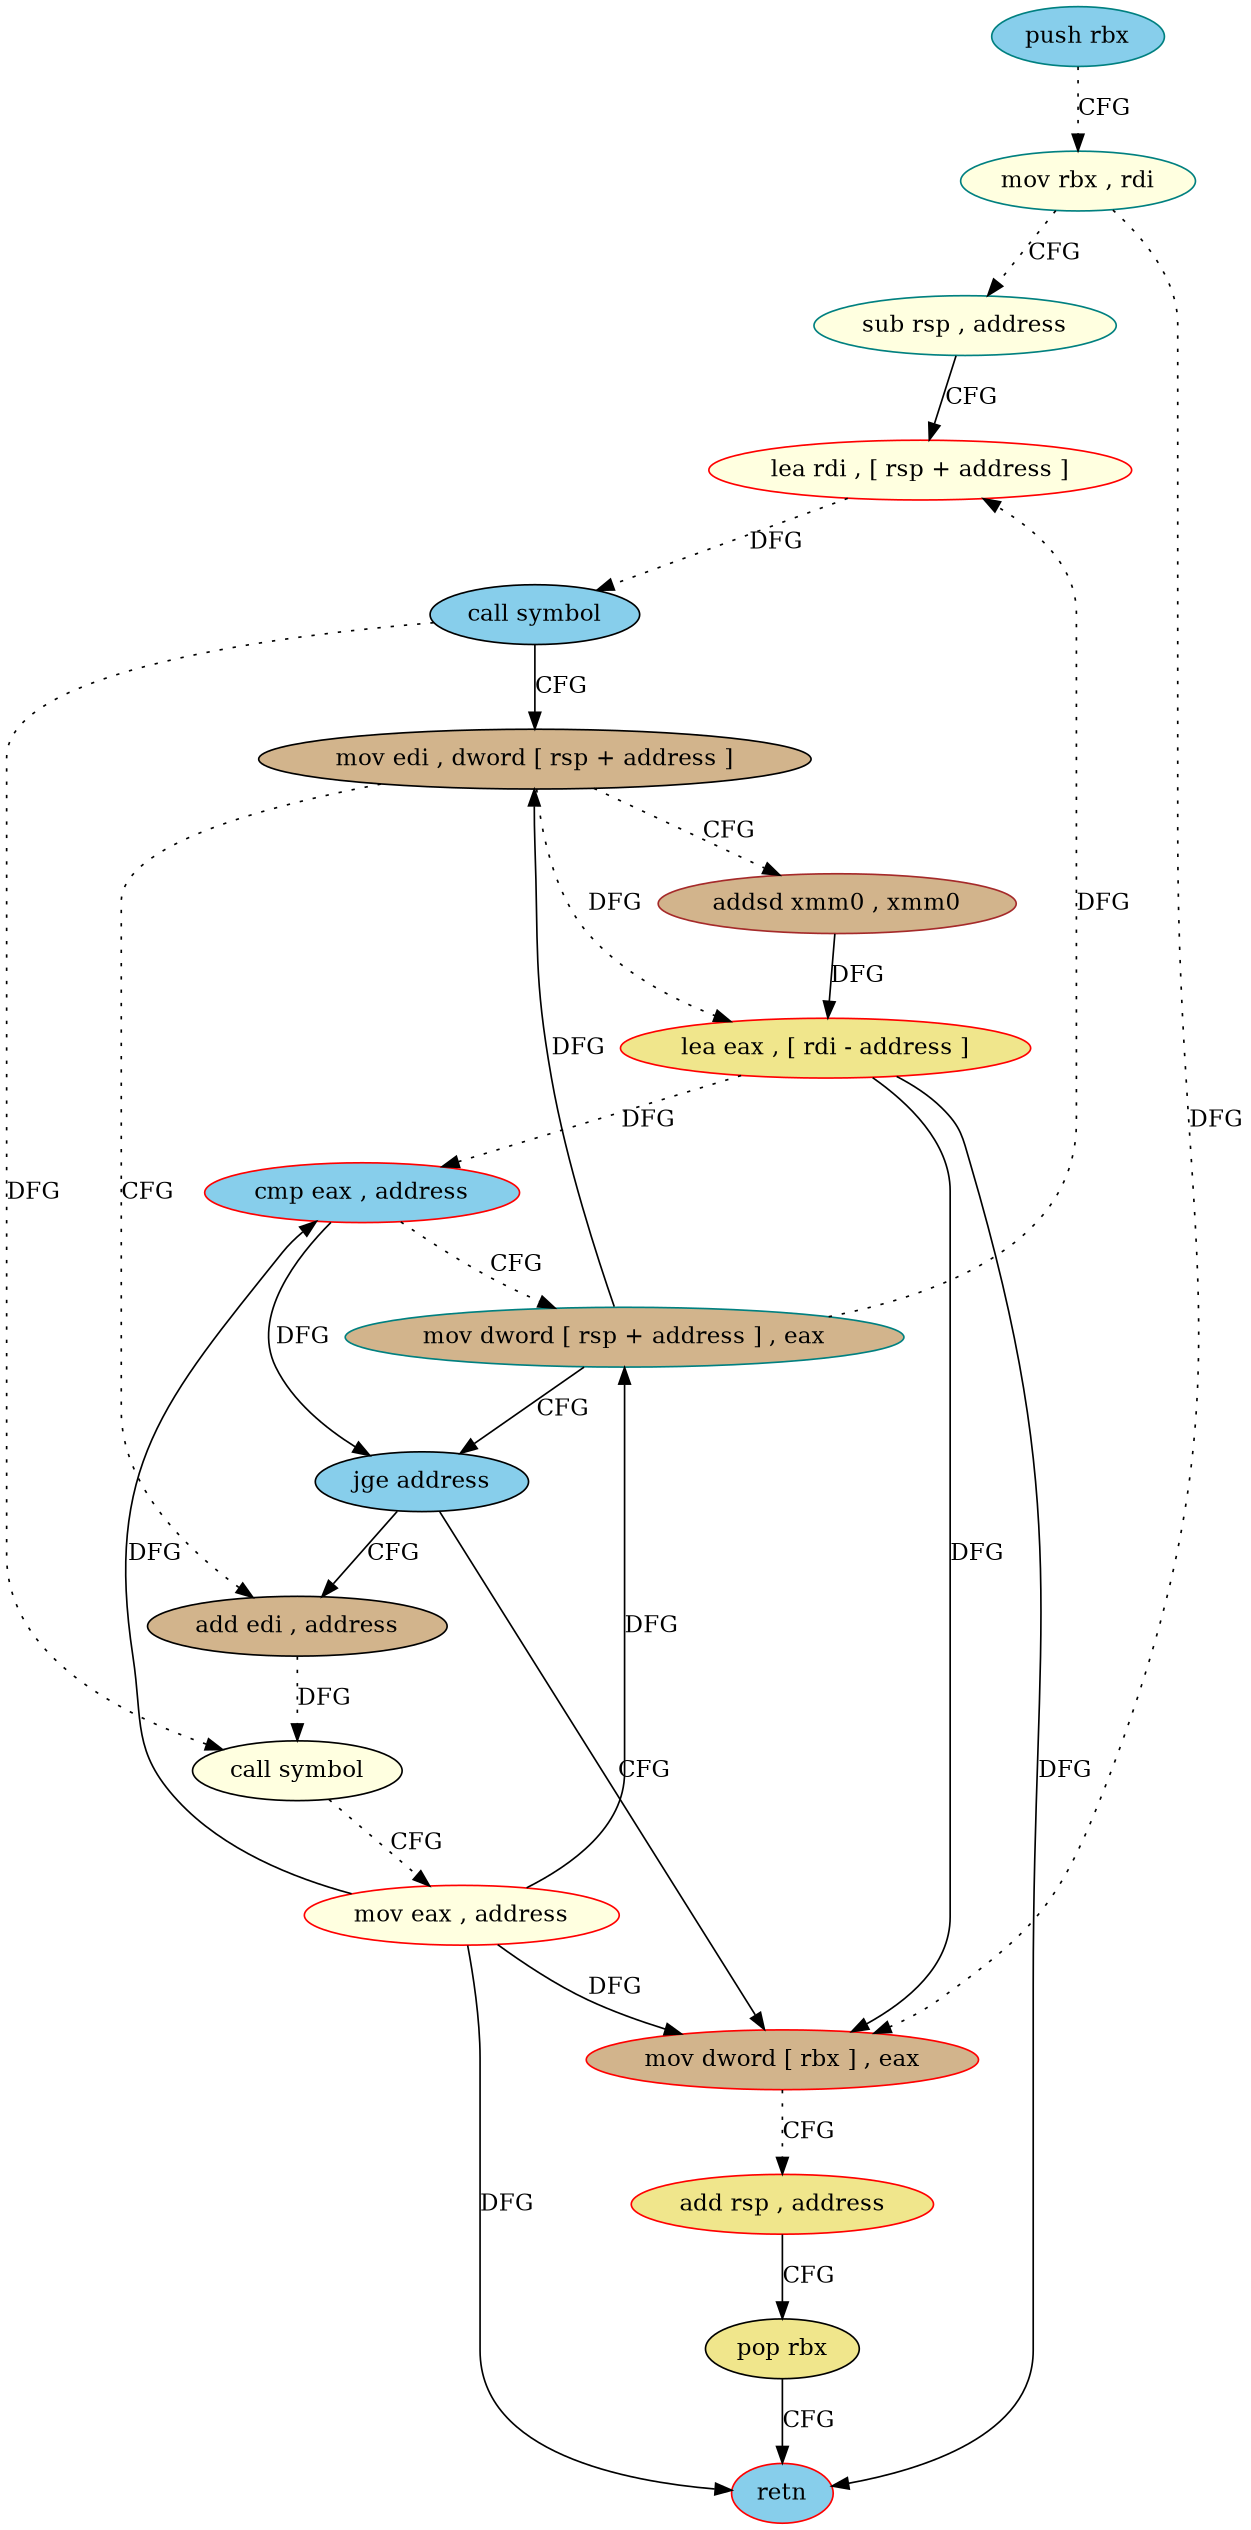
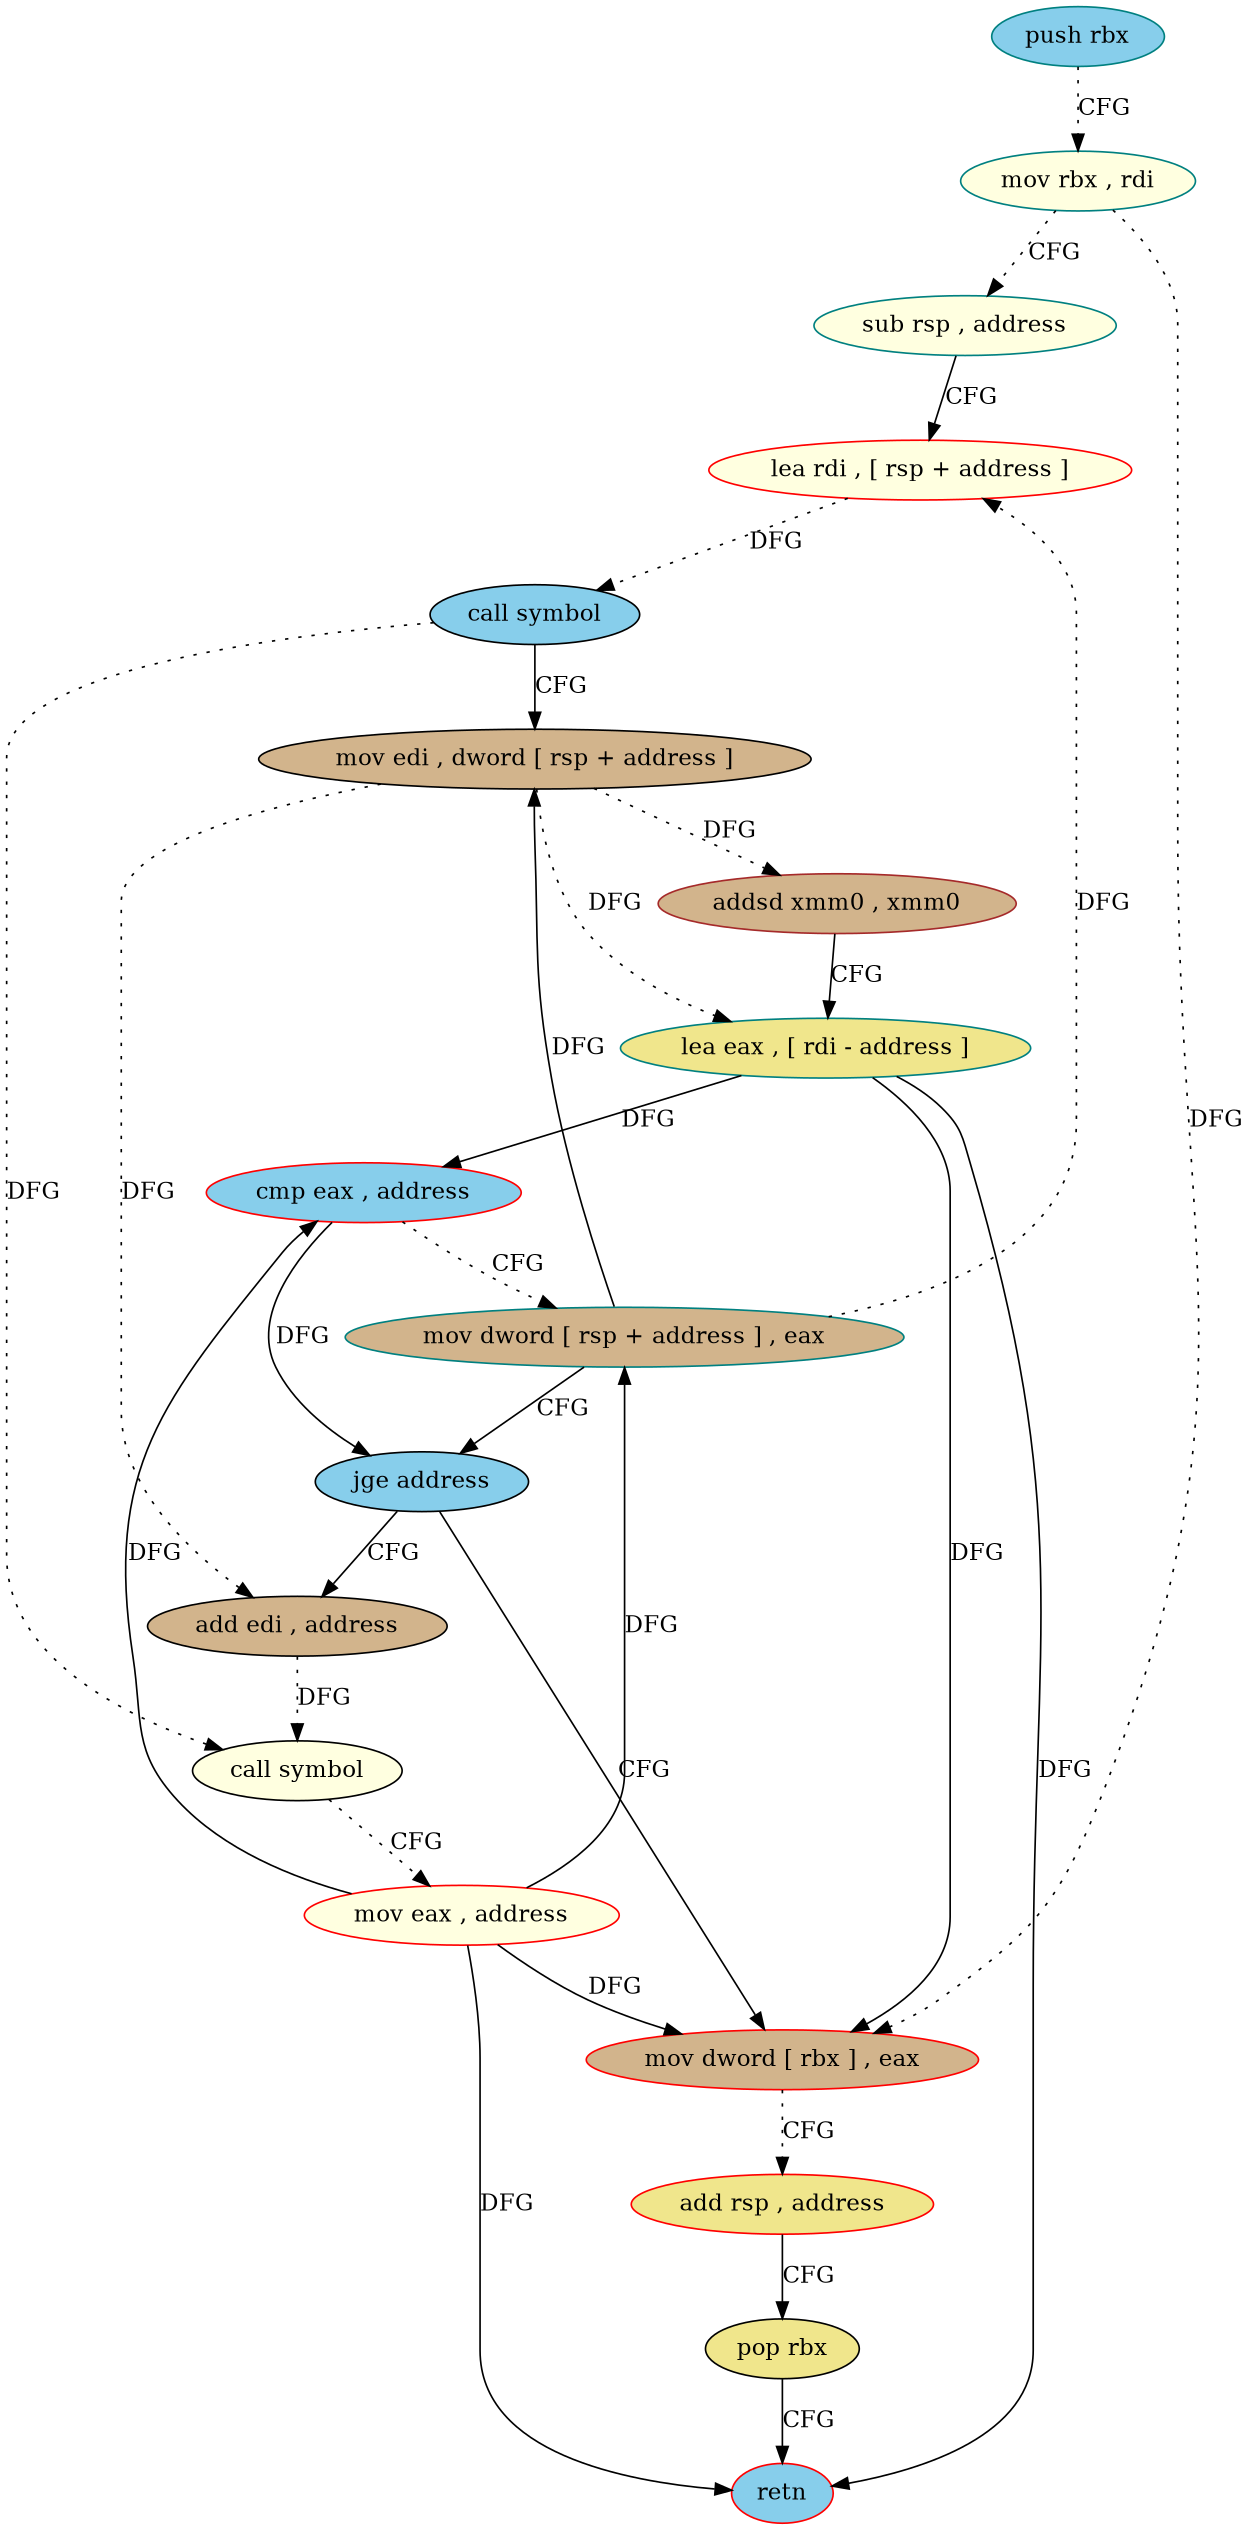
(729, 831) -> (730, 831)
(858, 976) -> (857, 976)
(826, 1048) -> (826, 1048)
(600, 1119) -> (601, 1119)
(148, 1193) -> (149, 1193)
